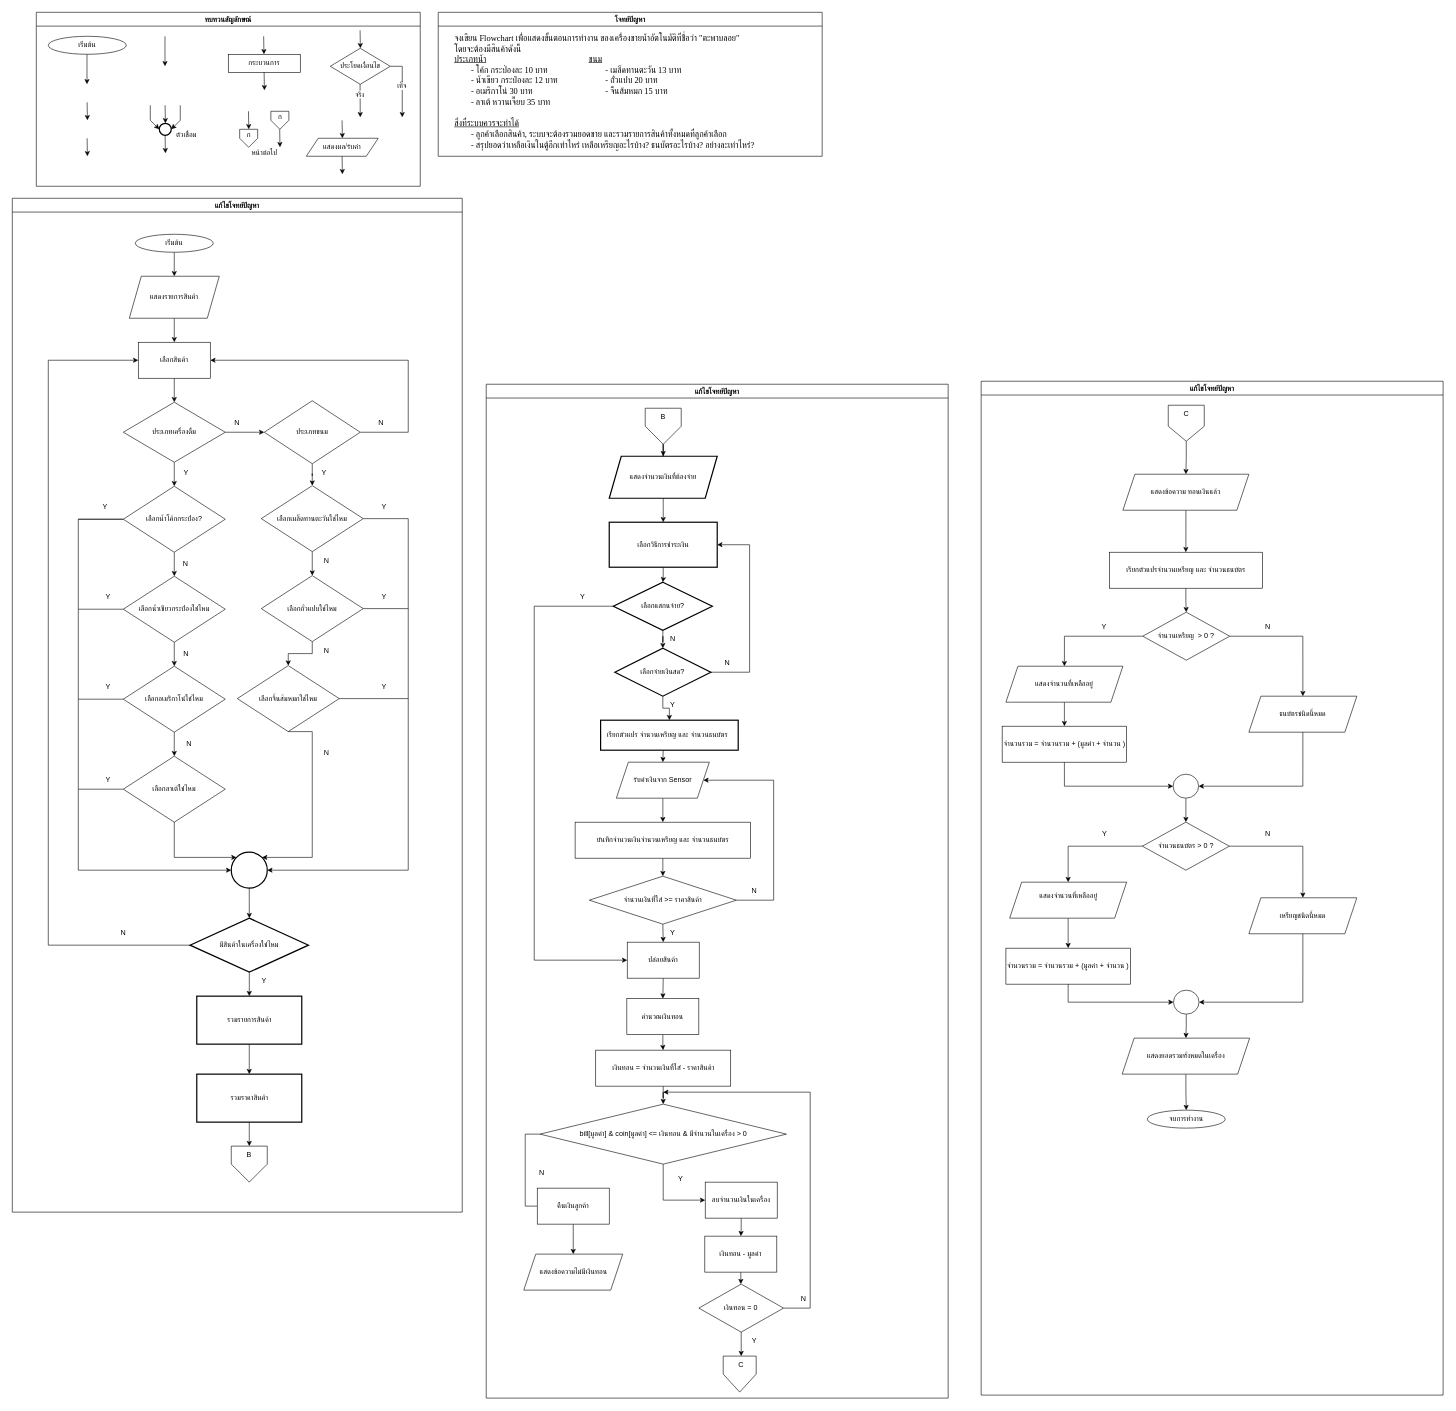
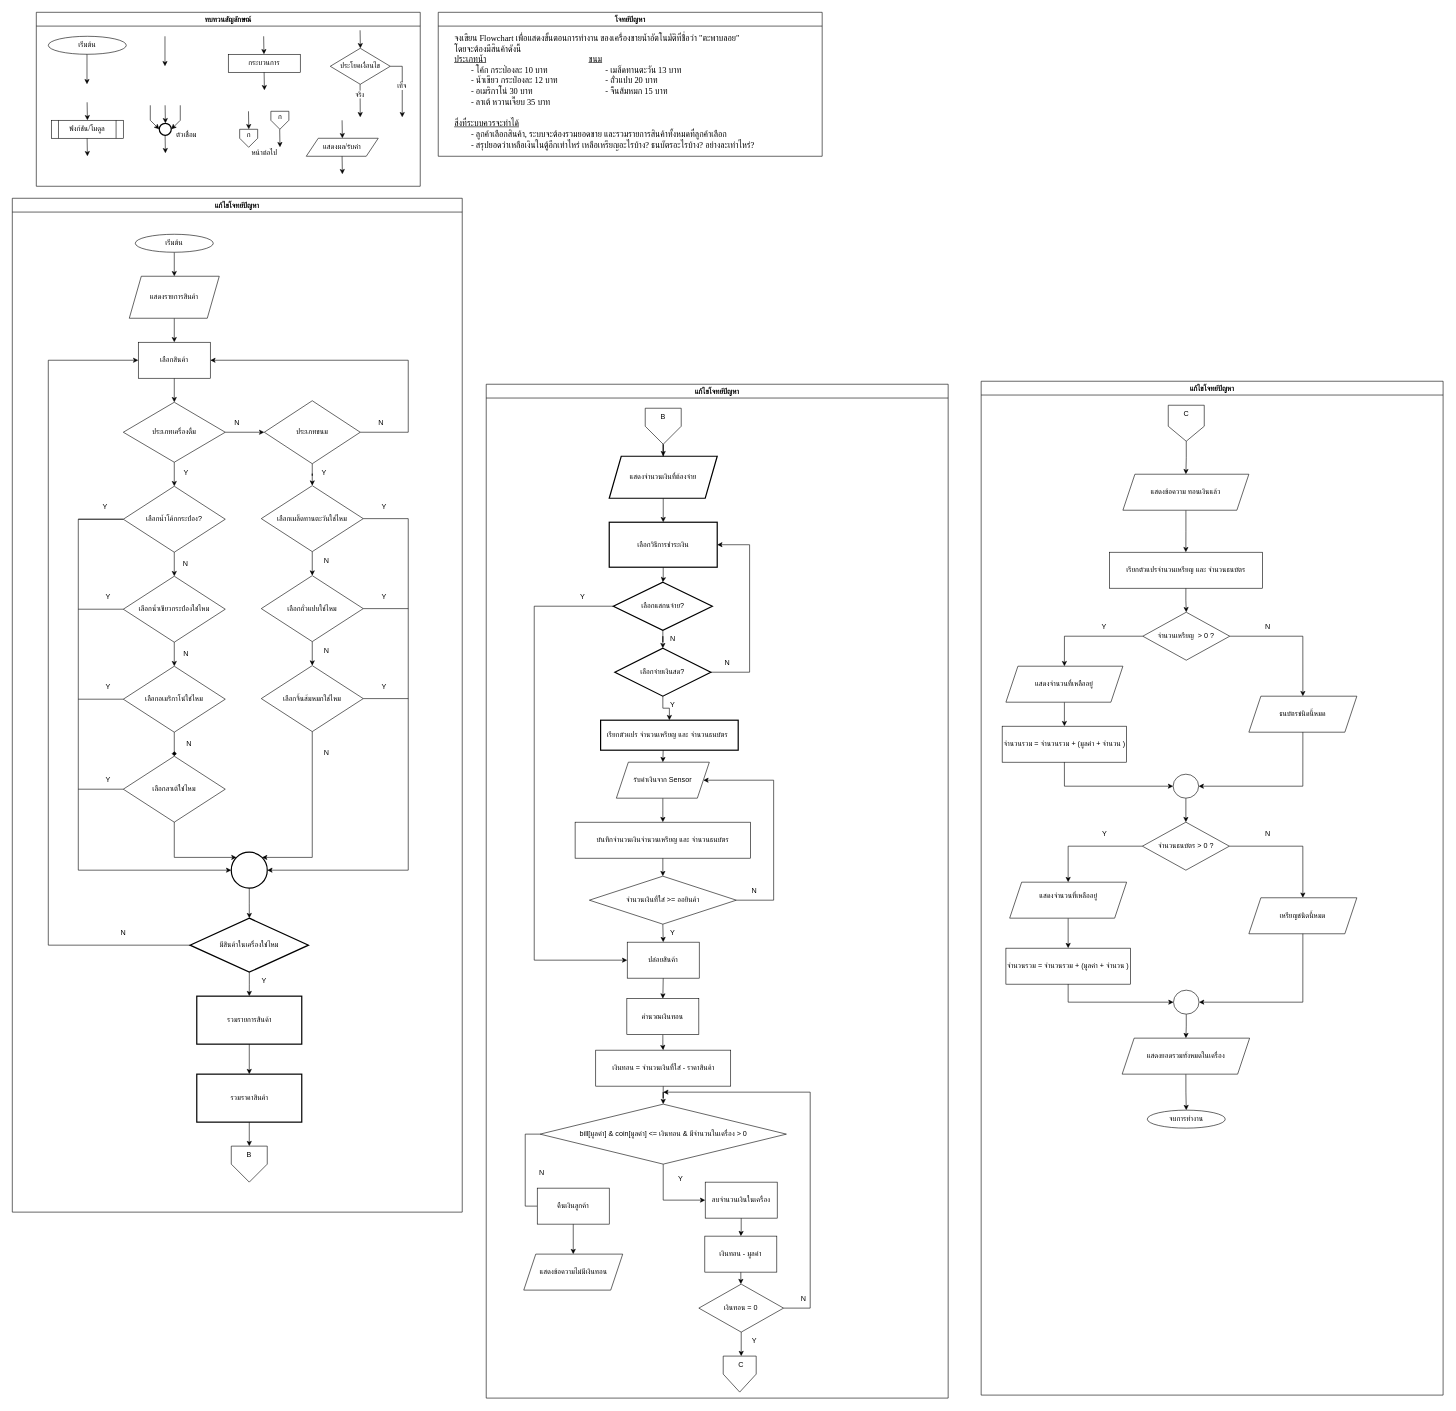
none -> (87, 129)
(288, 699) -> (312, 699)
(174, 750) -> (174, 750)
(663, 900) -> (663, 900)
